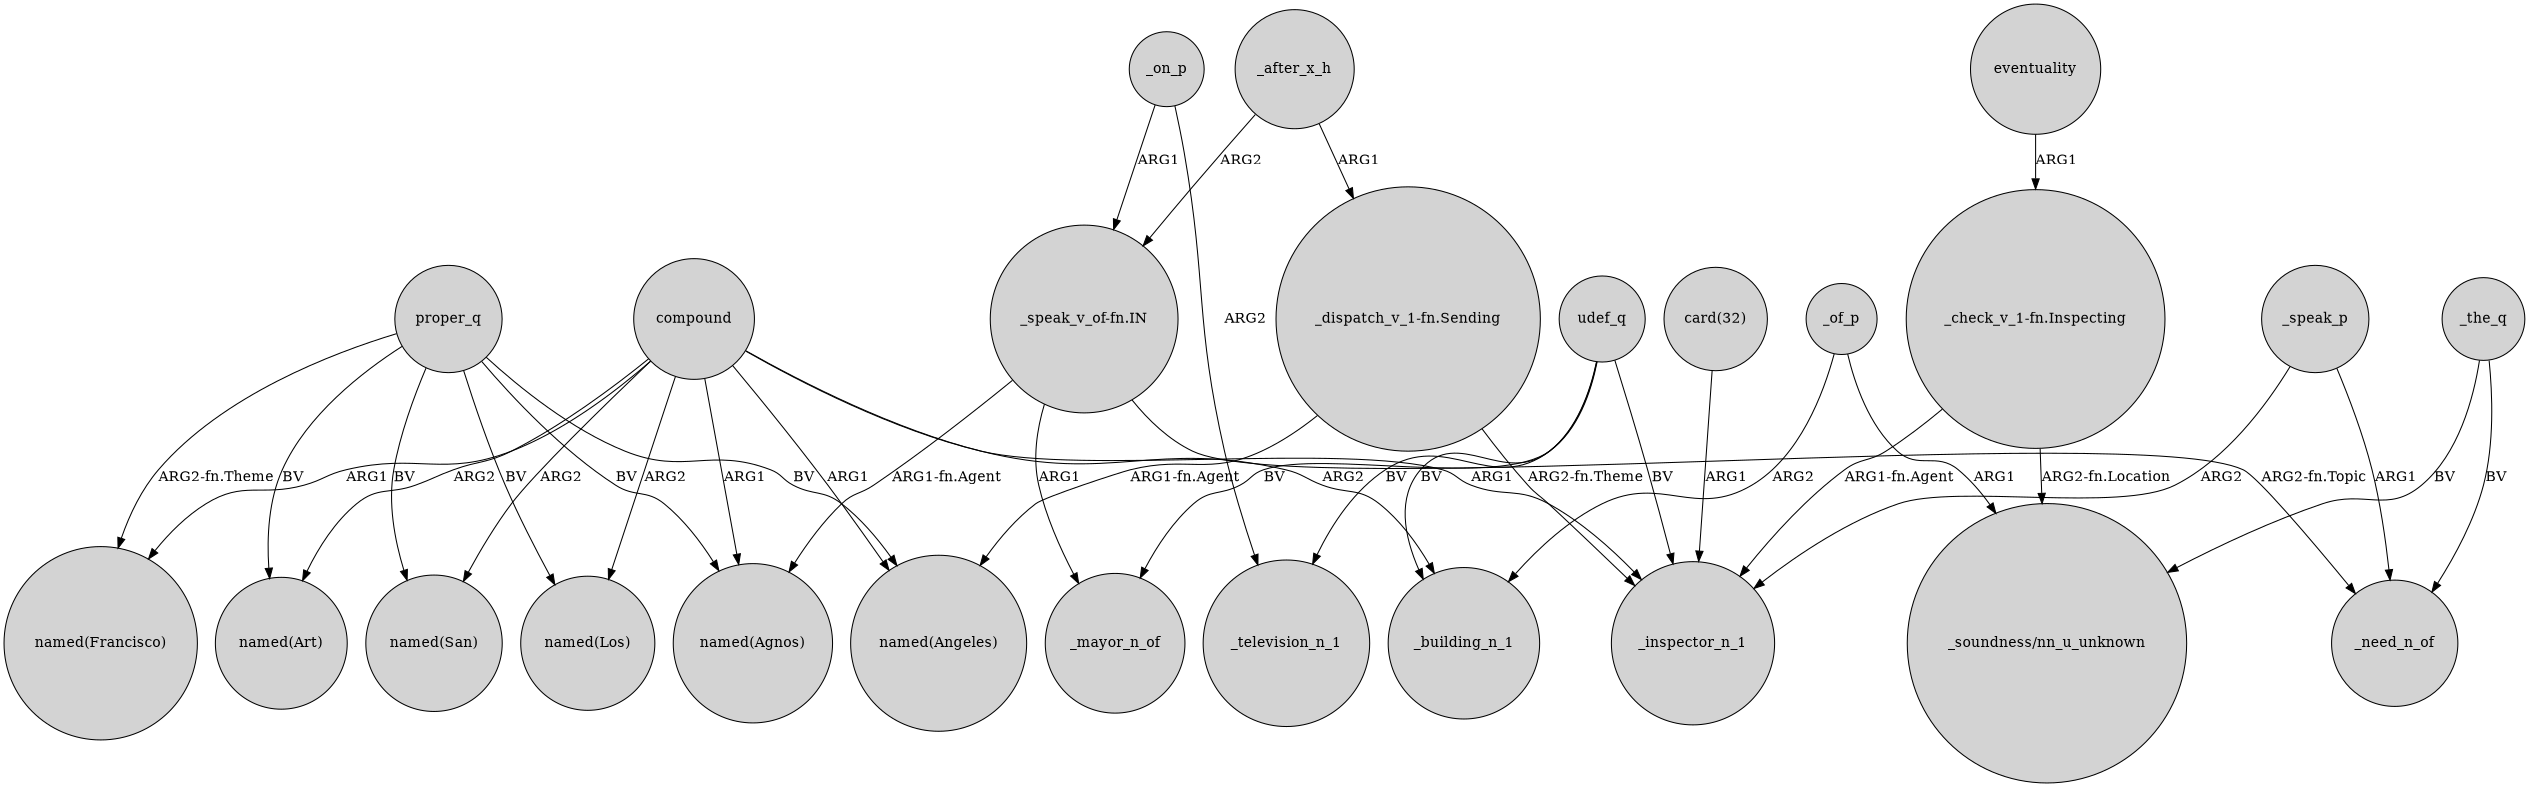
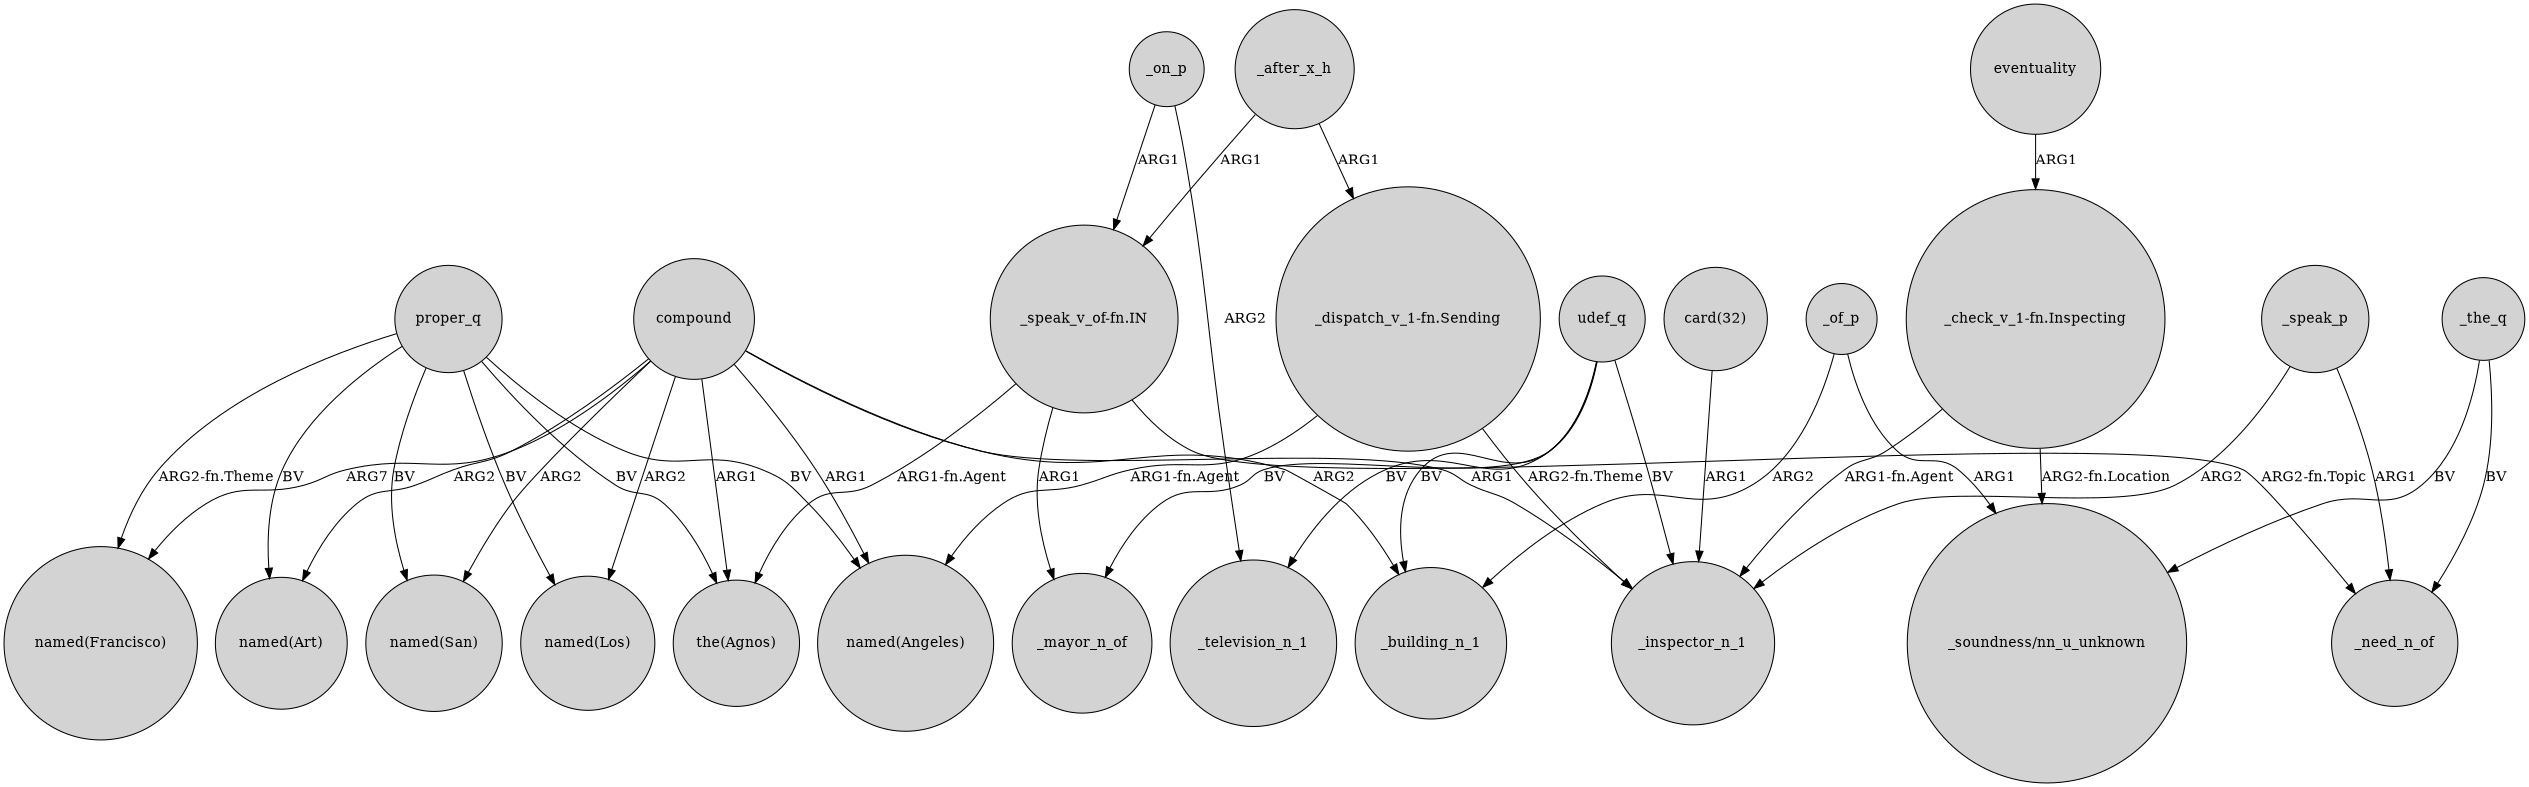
(1242, 161) -> (1242, 161)
(367, 477) -> (367, 477)
(753, 643) -> (736, 643)
